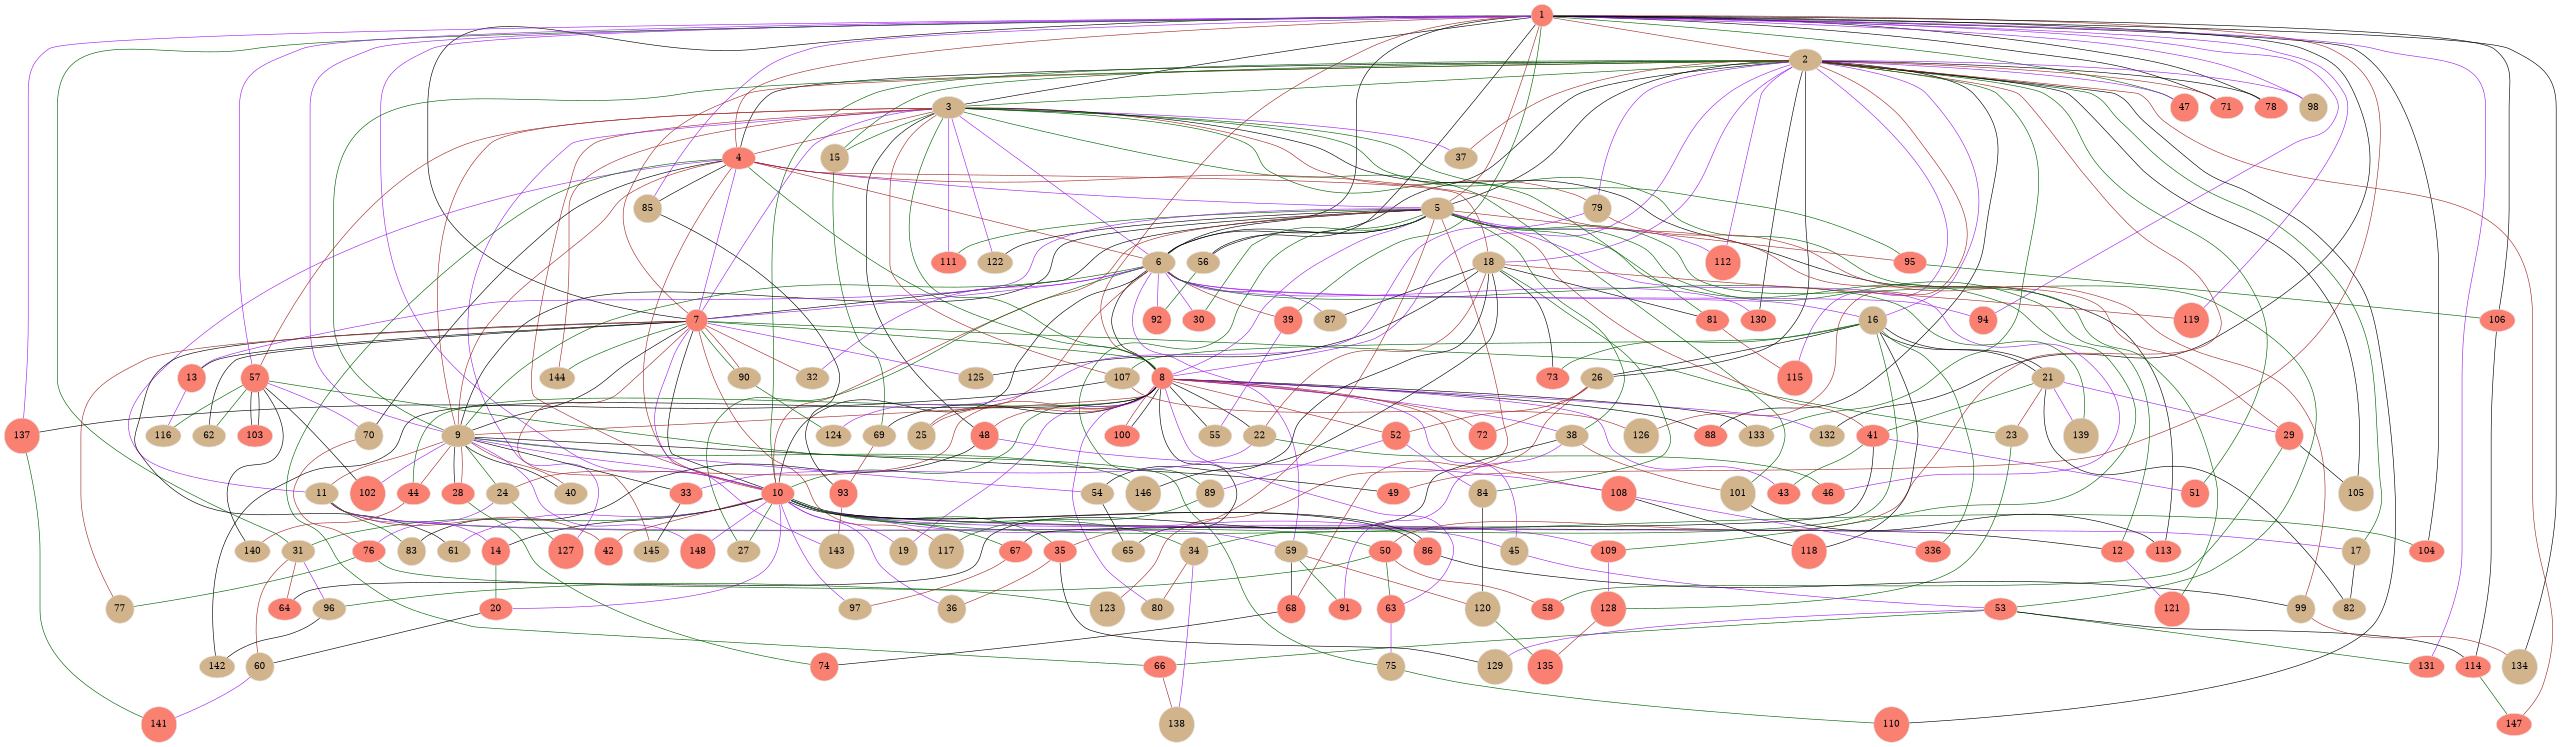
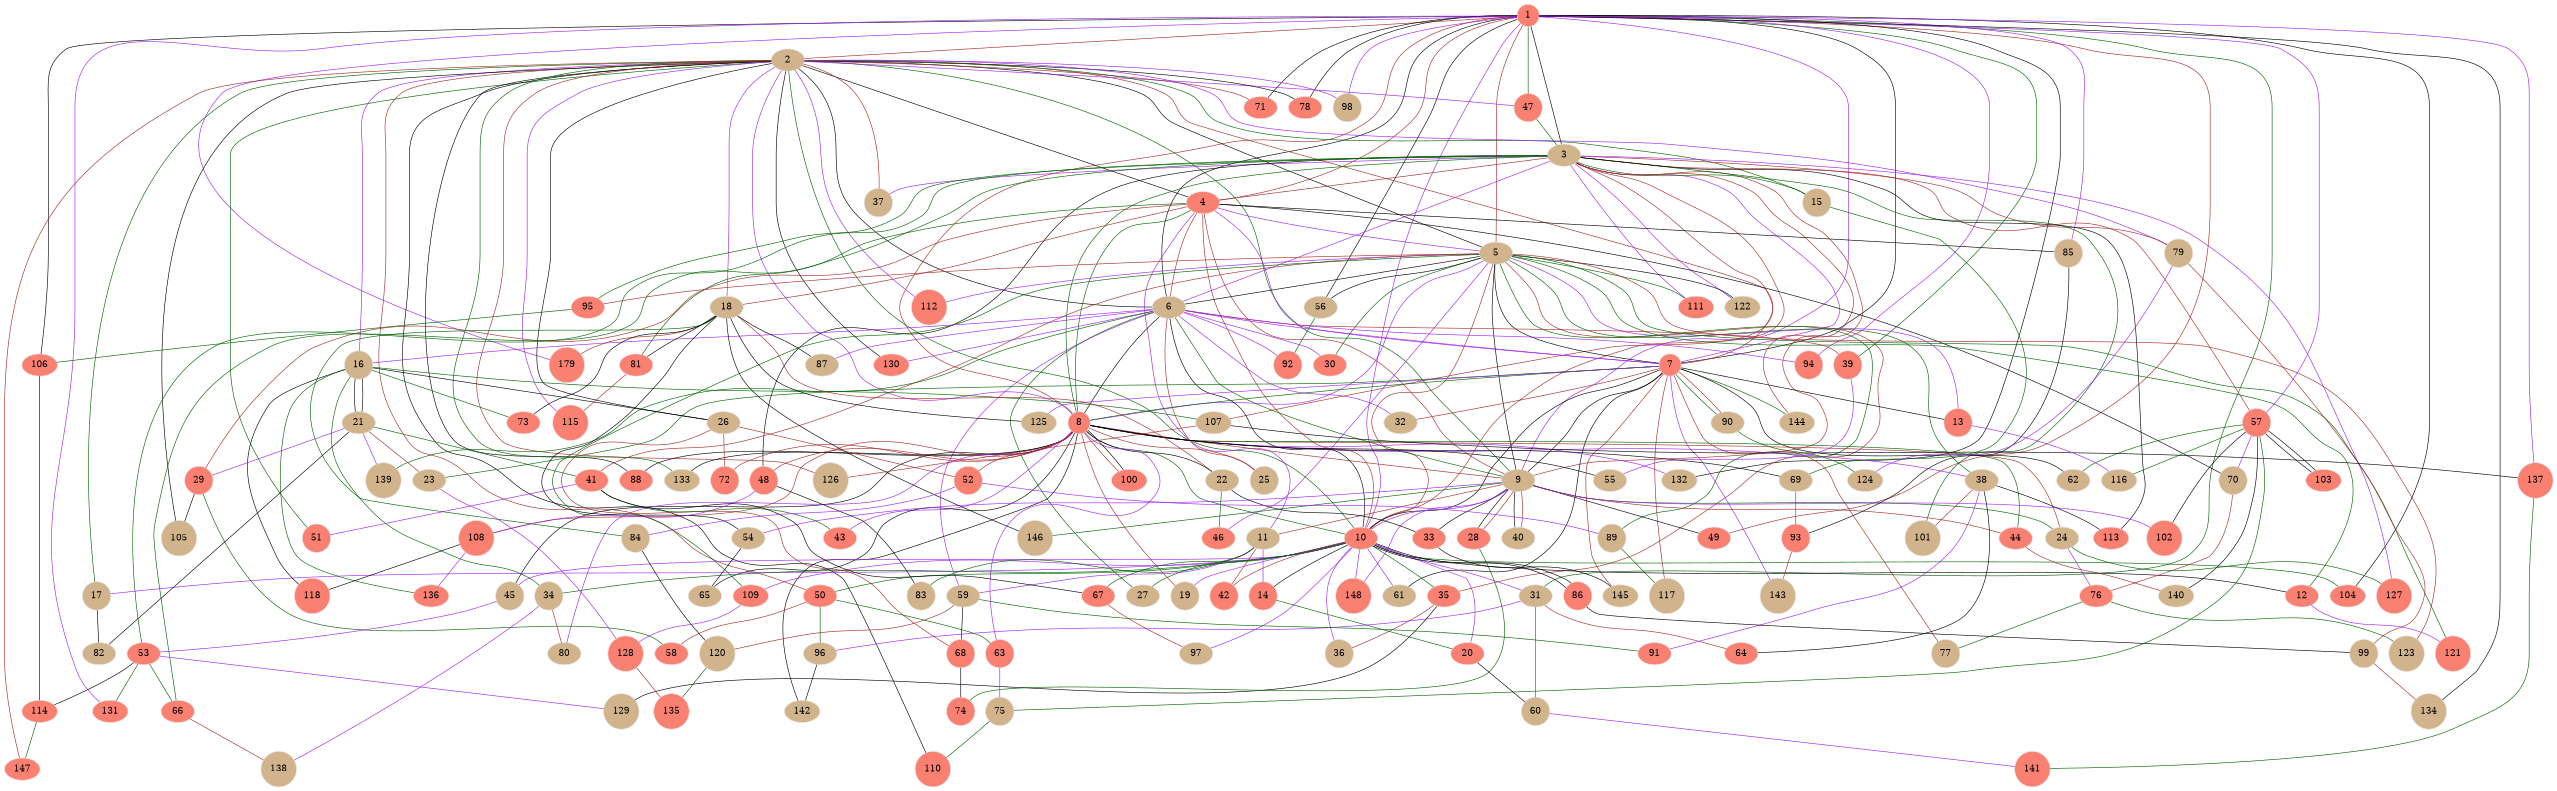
(1377, 84) -> (1547, 132)
(1461, 158) -> (878, 203)
(2191, 320) -> (567, 365)
(1384, 405) -> (849, 499)
(1030, 450) -> (1120, 520)
(977, 472) -> (1322, 513)
(583, 521) -> (1474, 574)
(1953, 522) -> (2047, 504)
(1933, 551) -> (431, 596)
(1862, 595) -> (536, 546)
